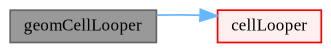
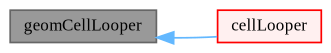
(178, 15) -> (196, 38)
